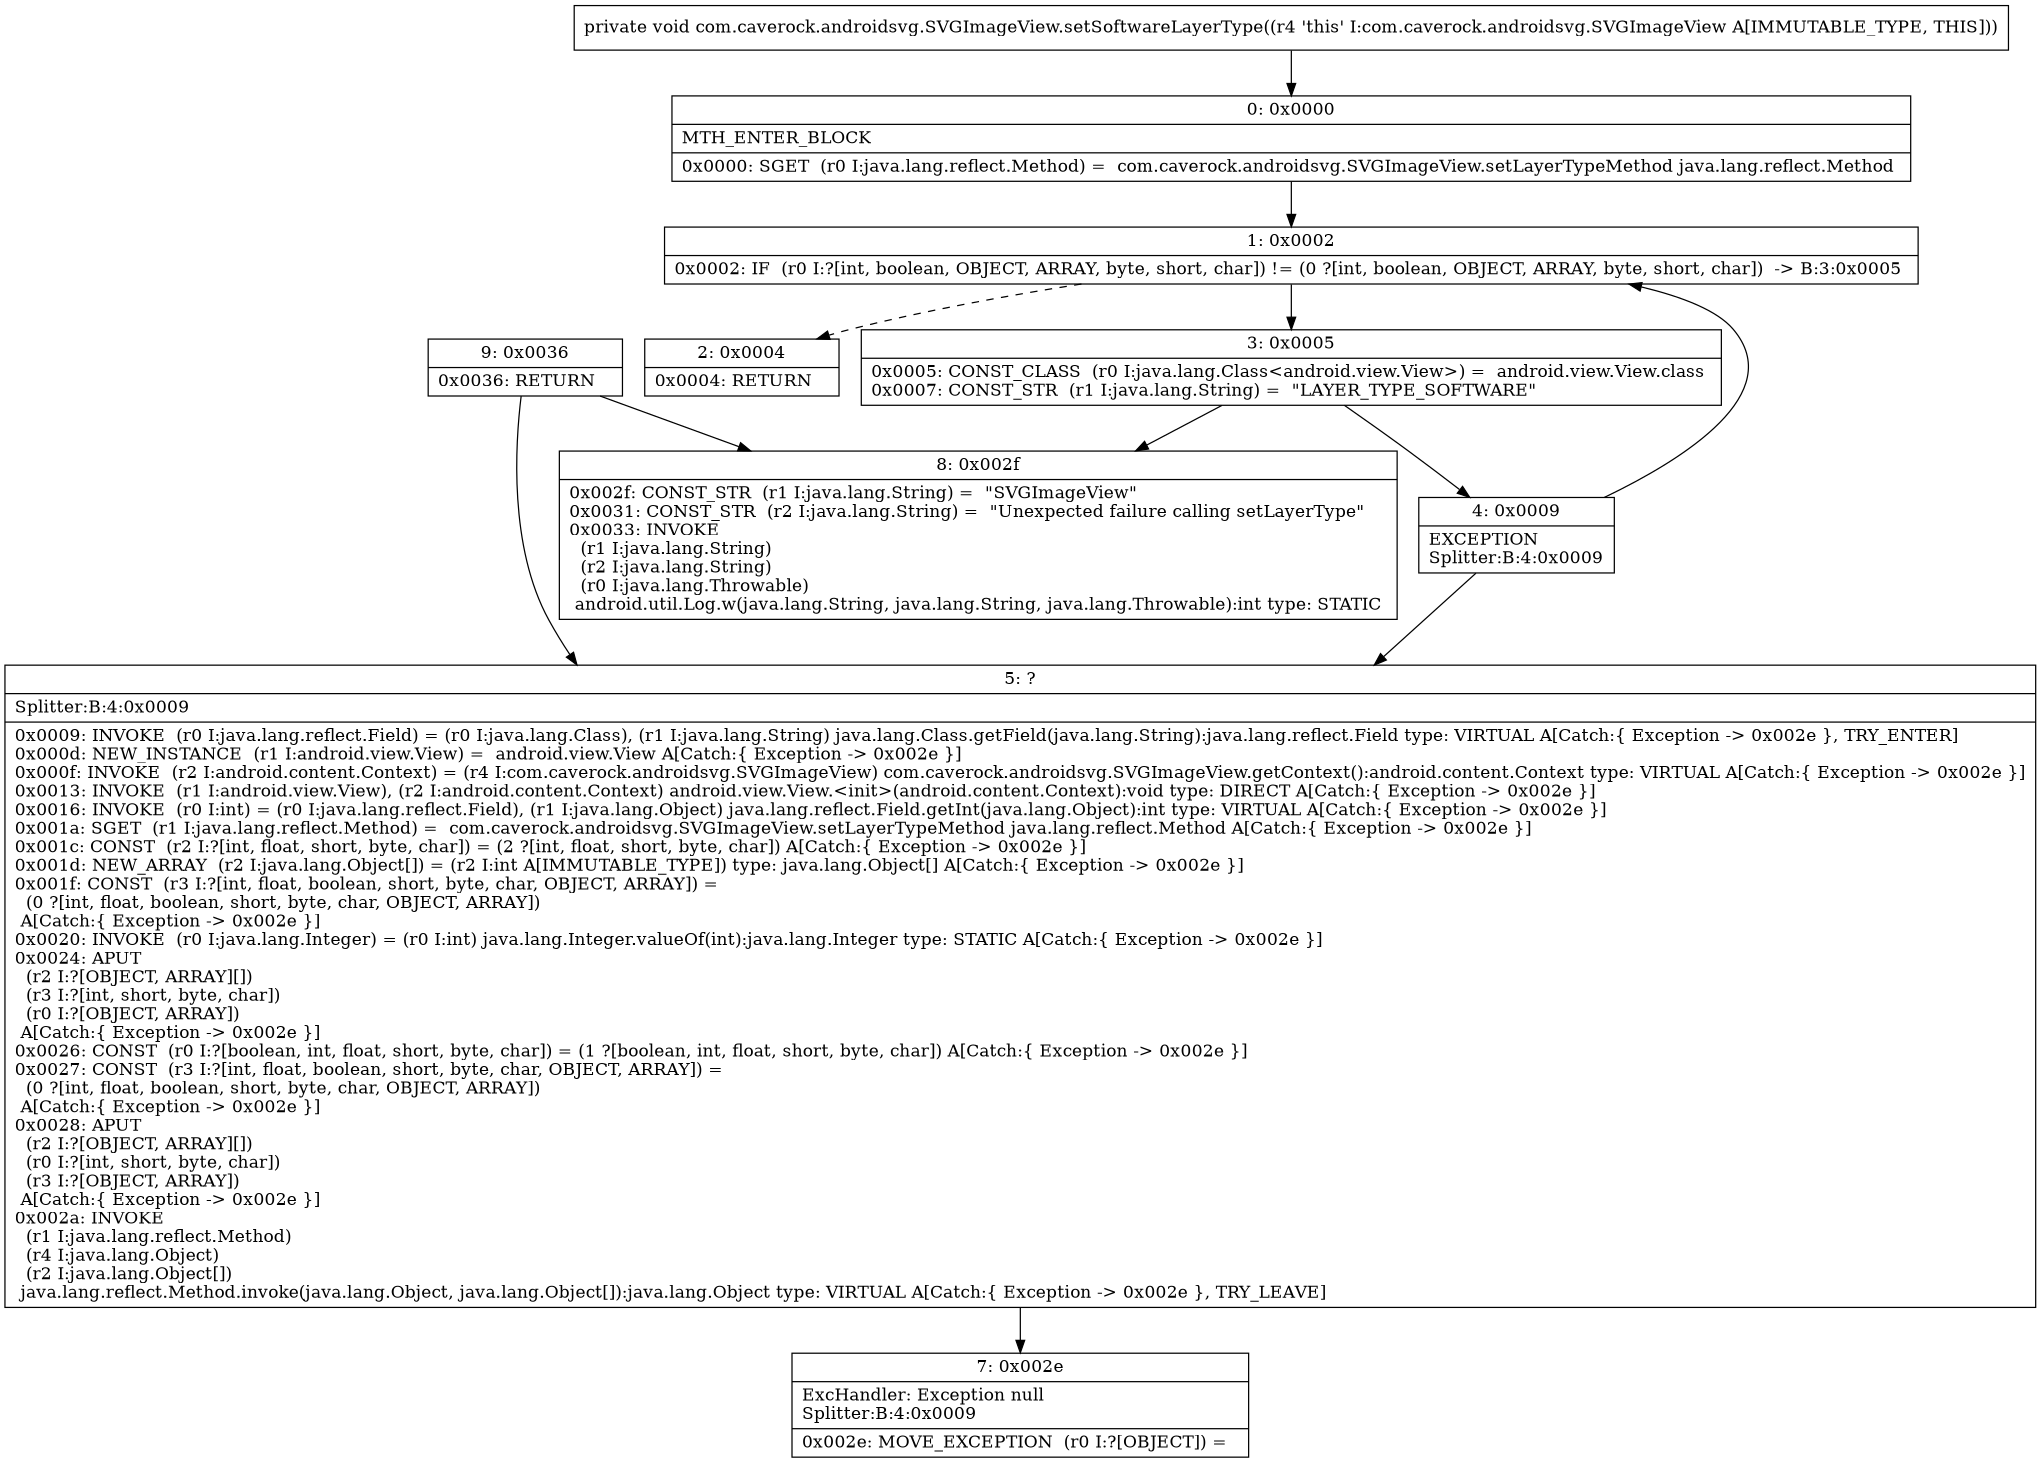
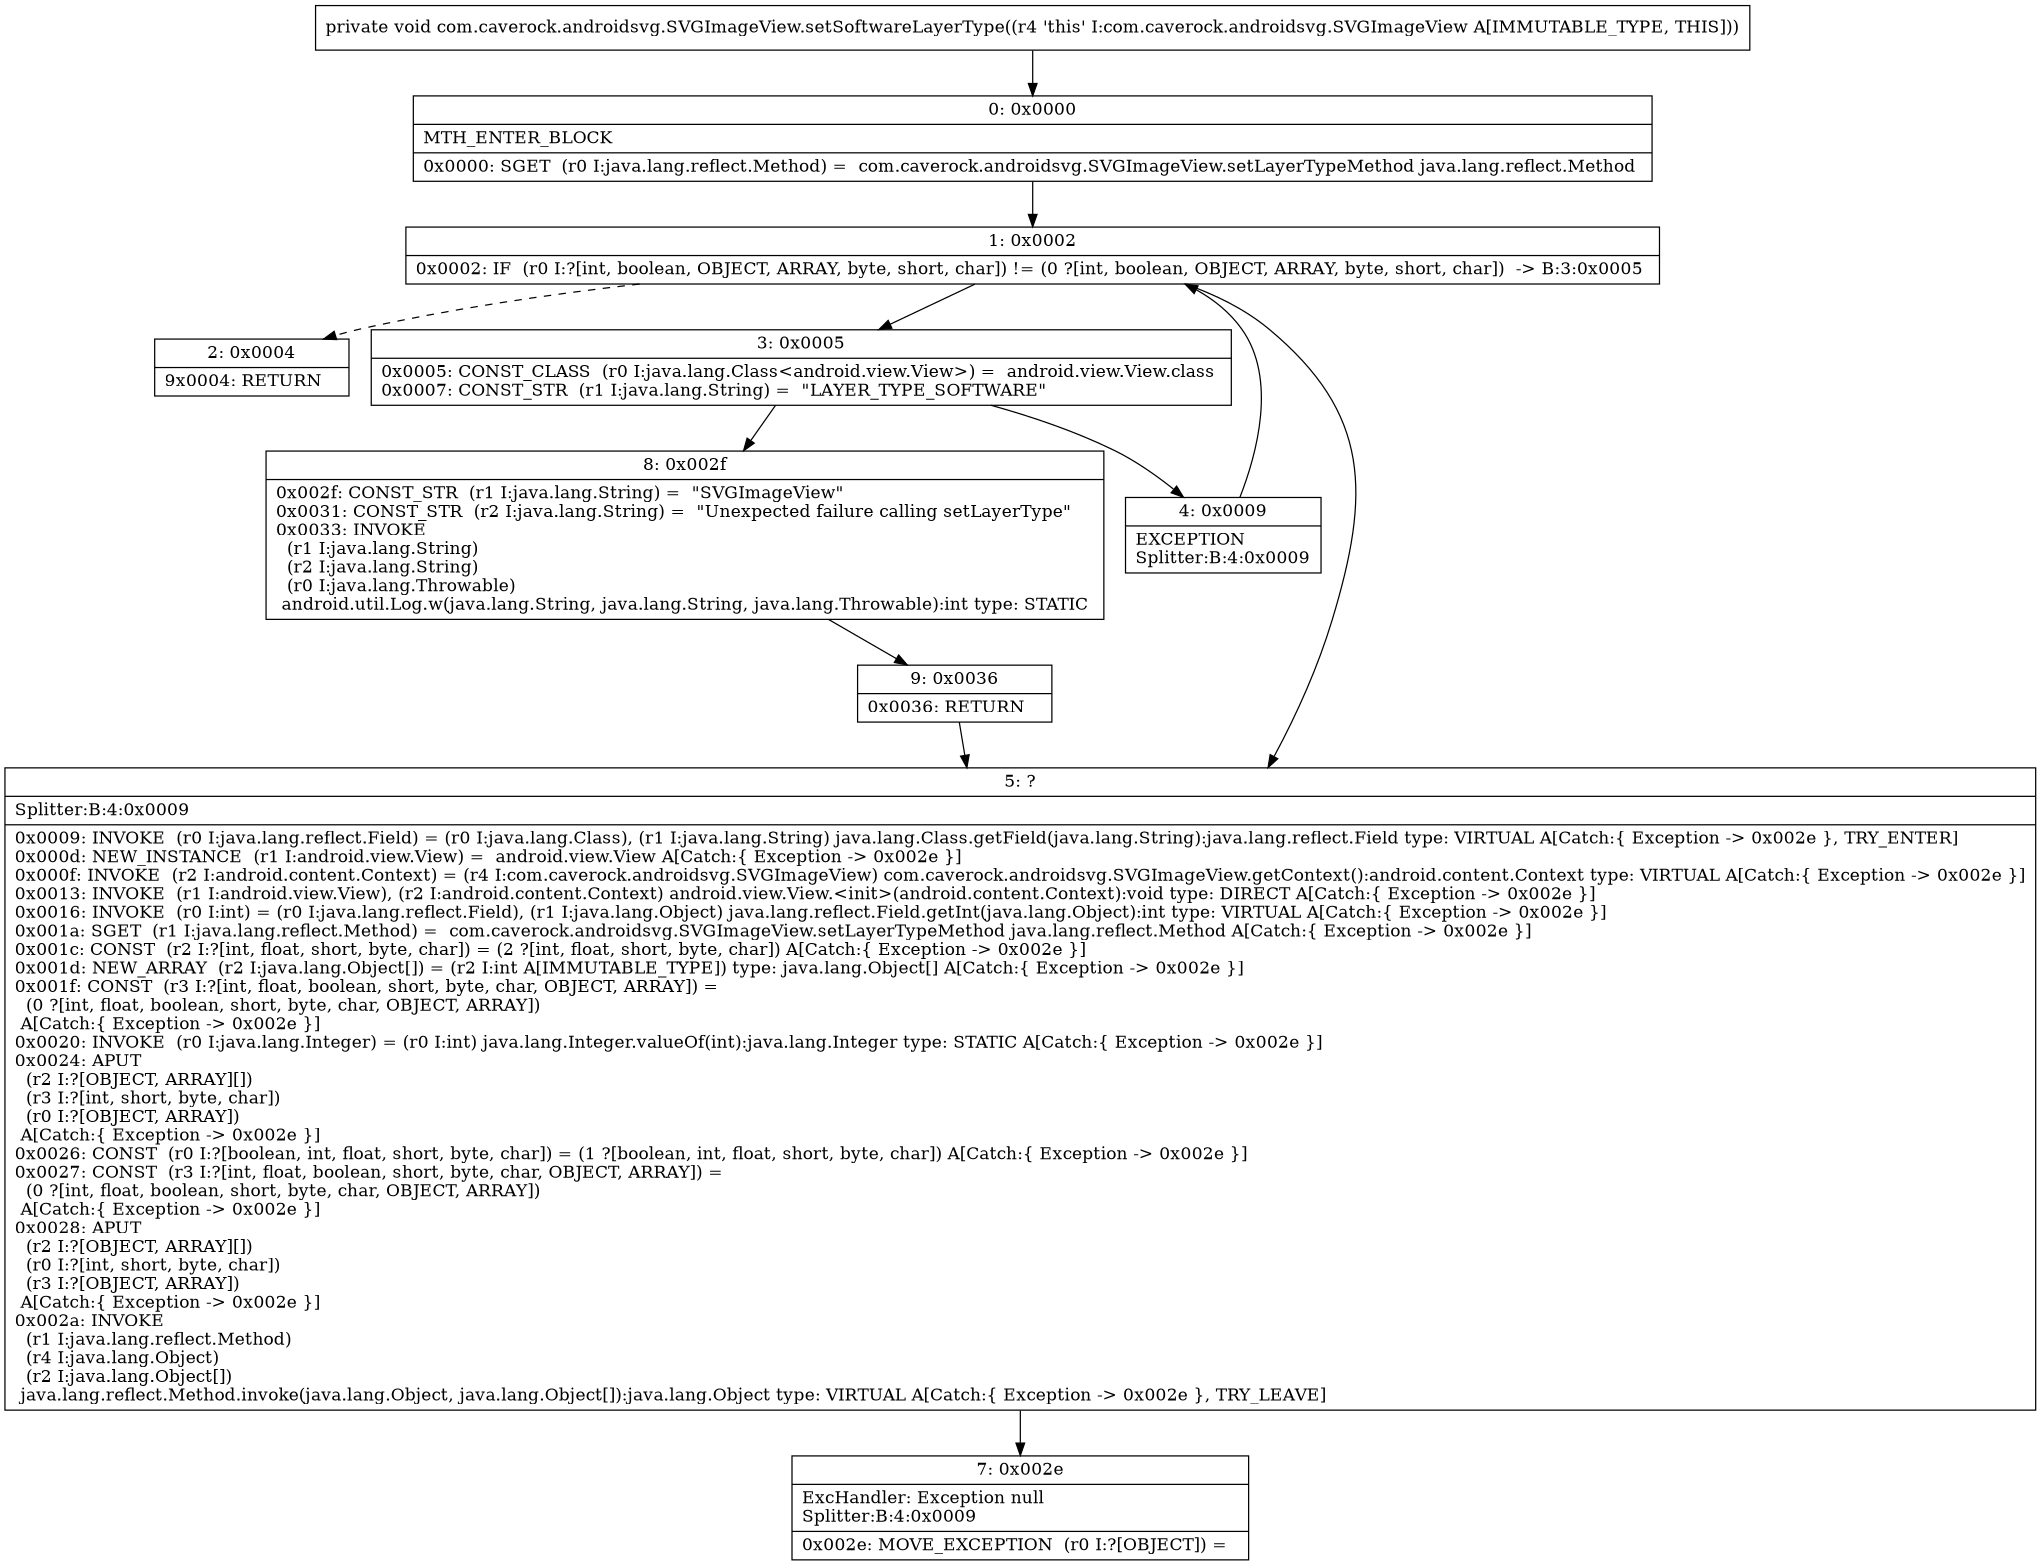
(742, 381) -> (252, 381)
(670, 421) -> (862, 639)
(1430, 615) -> (1355, 488)
